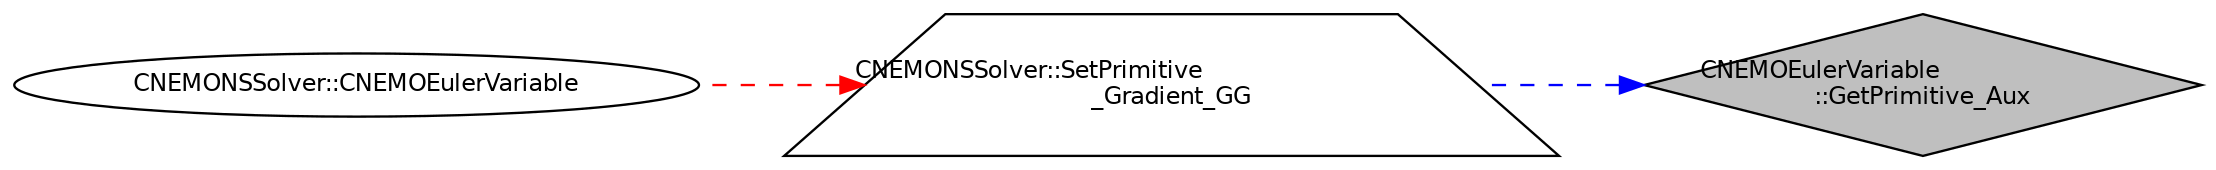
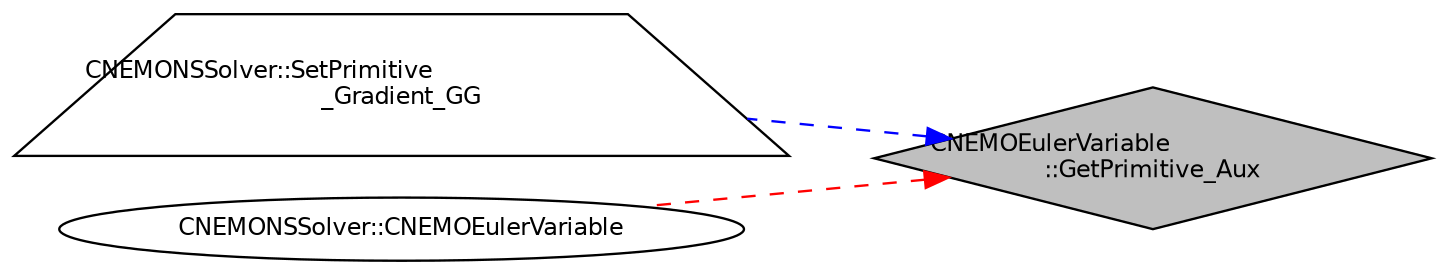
(770, 85) -> (784, 193)
